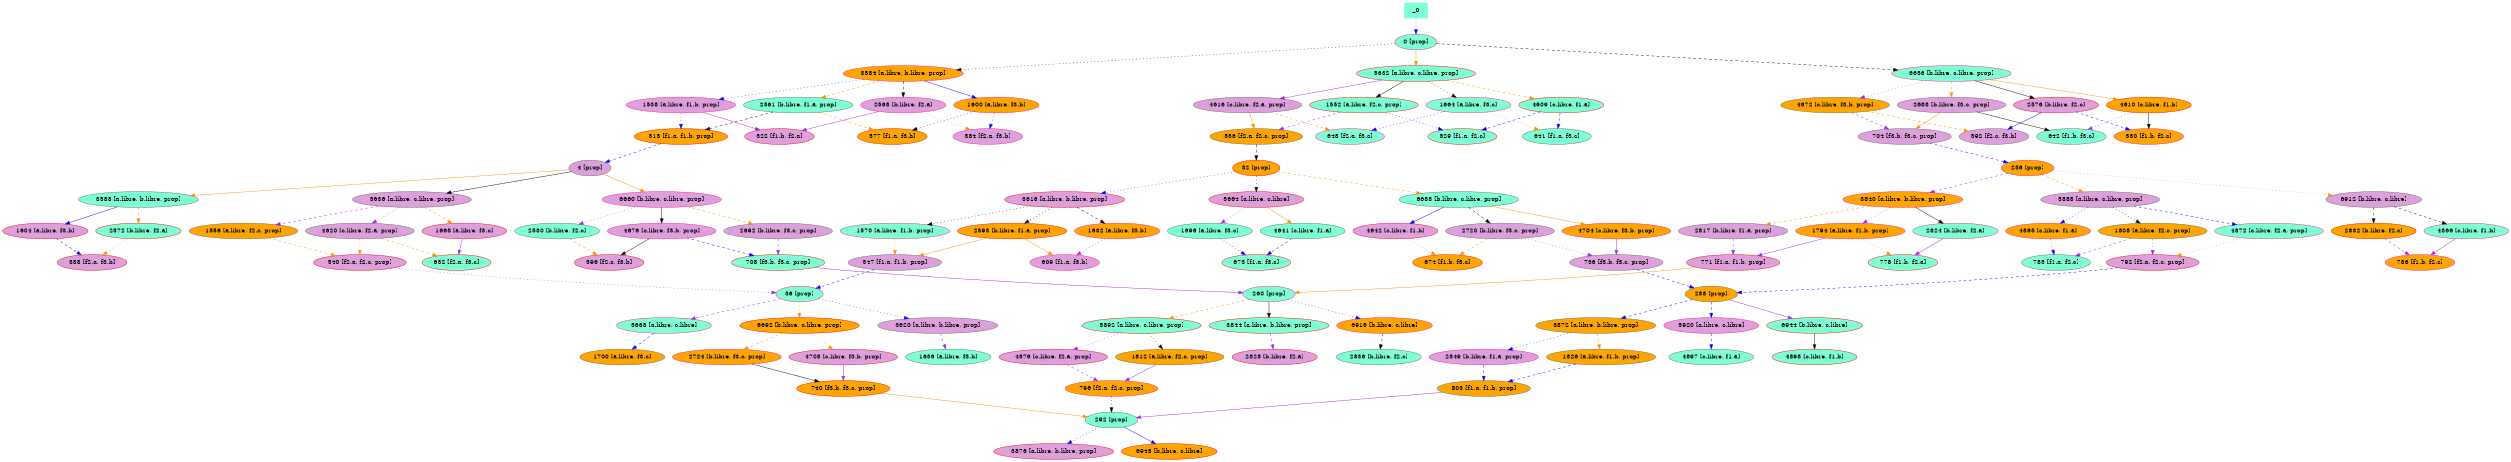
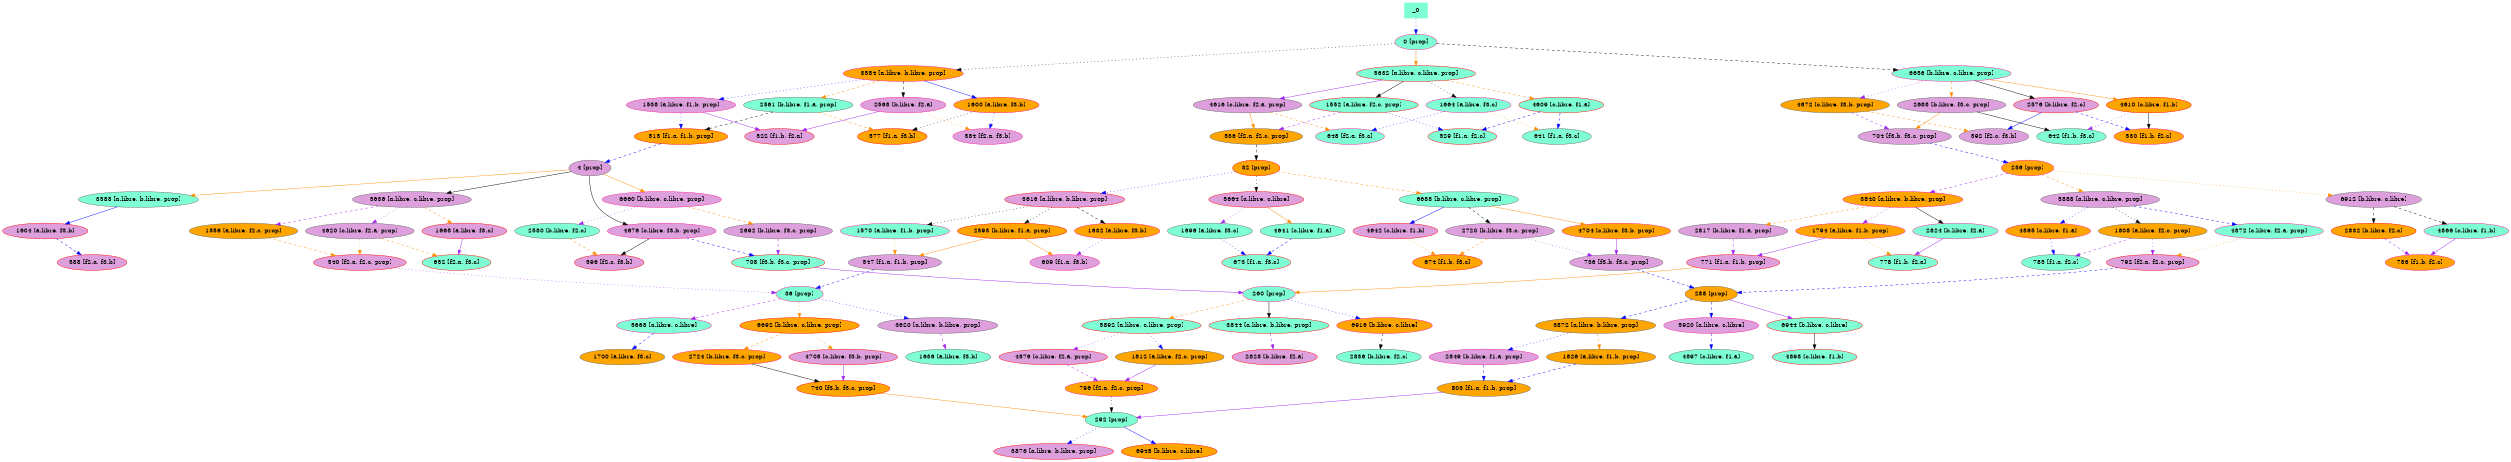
(662, 213) -> (597, 206)
(138, 231) -> none
(1154, 340) -> (1154, 340)
